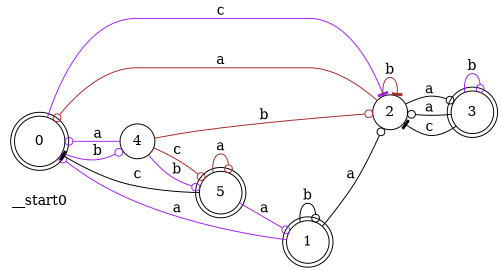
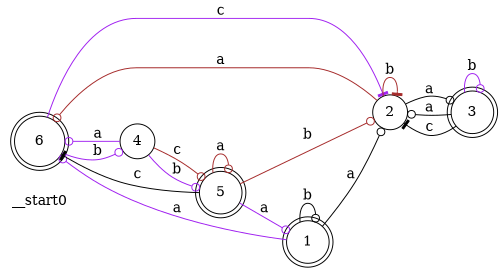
(259, 124) -> (304, 153)
(40, 141) -> (40, 141)
